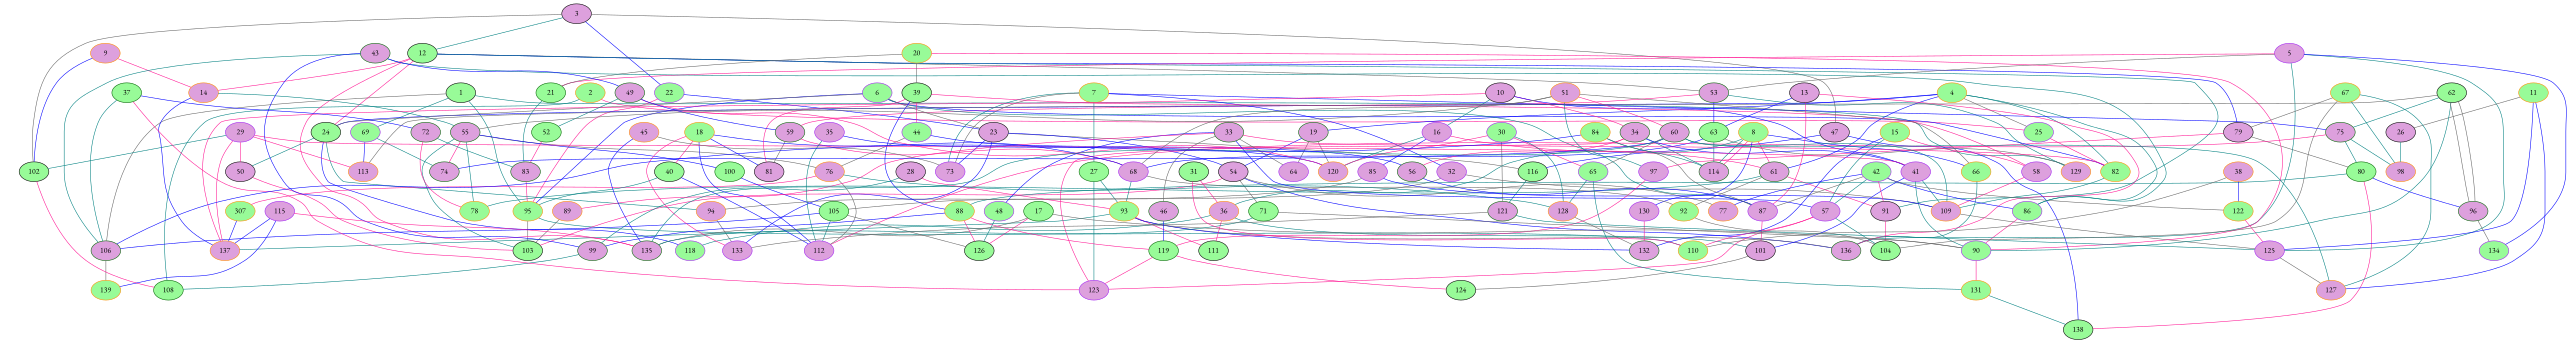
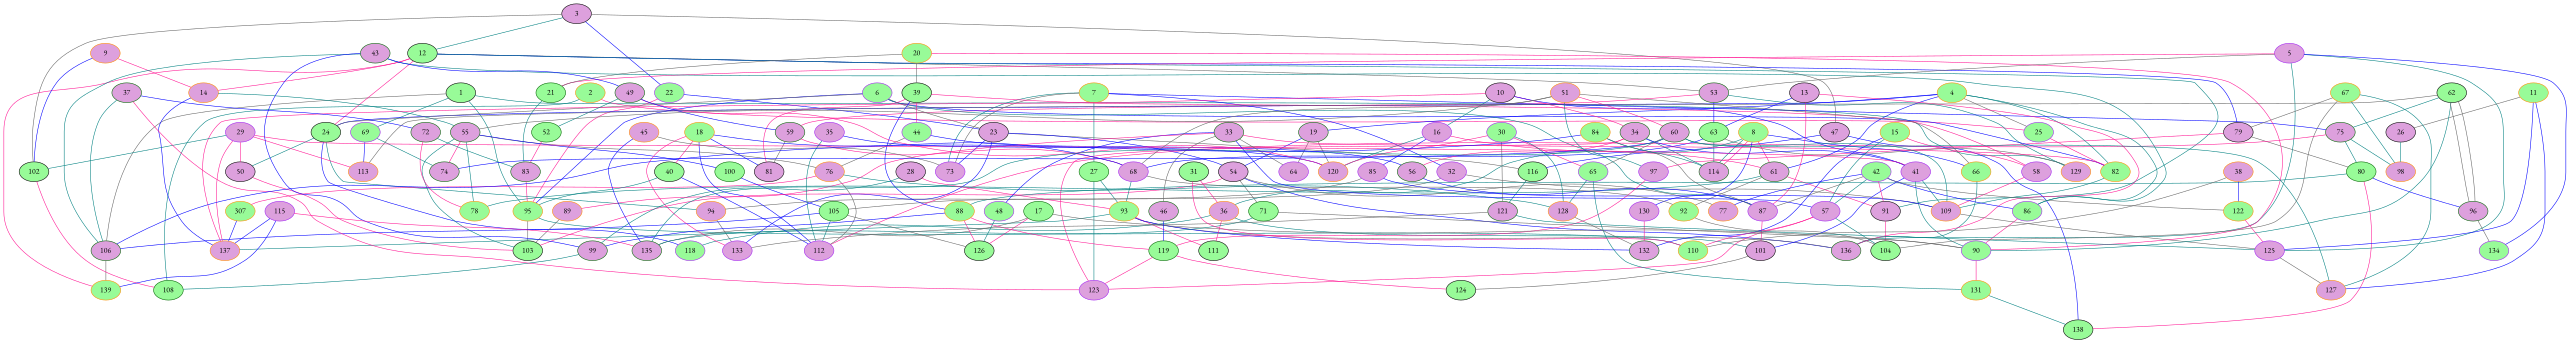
(127, 93) -> (127, 93)
(378, 219) -> (95, 85)
